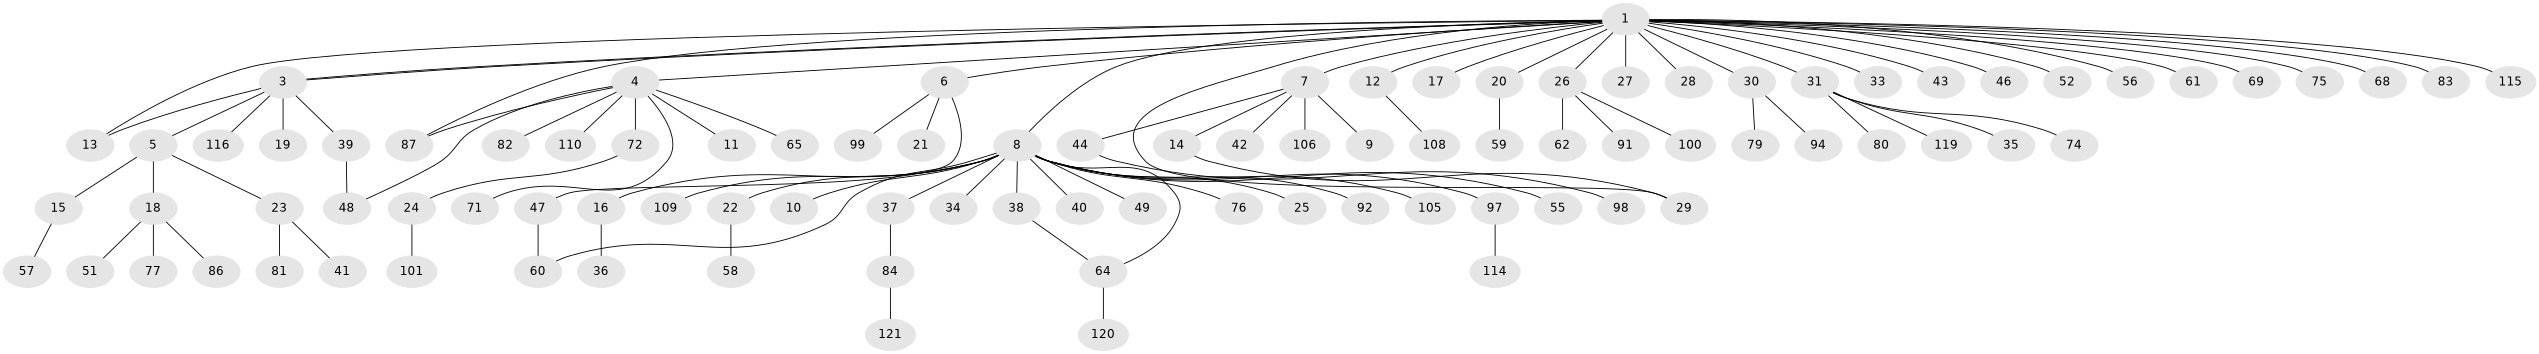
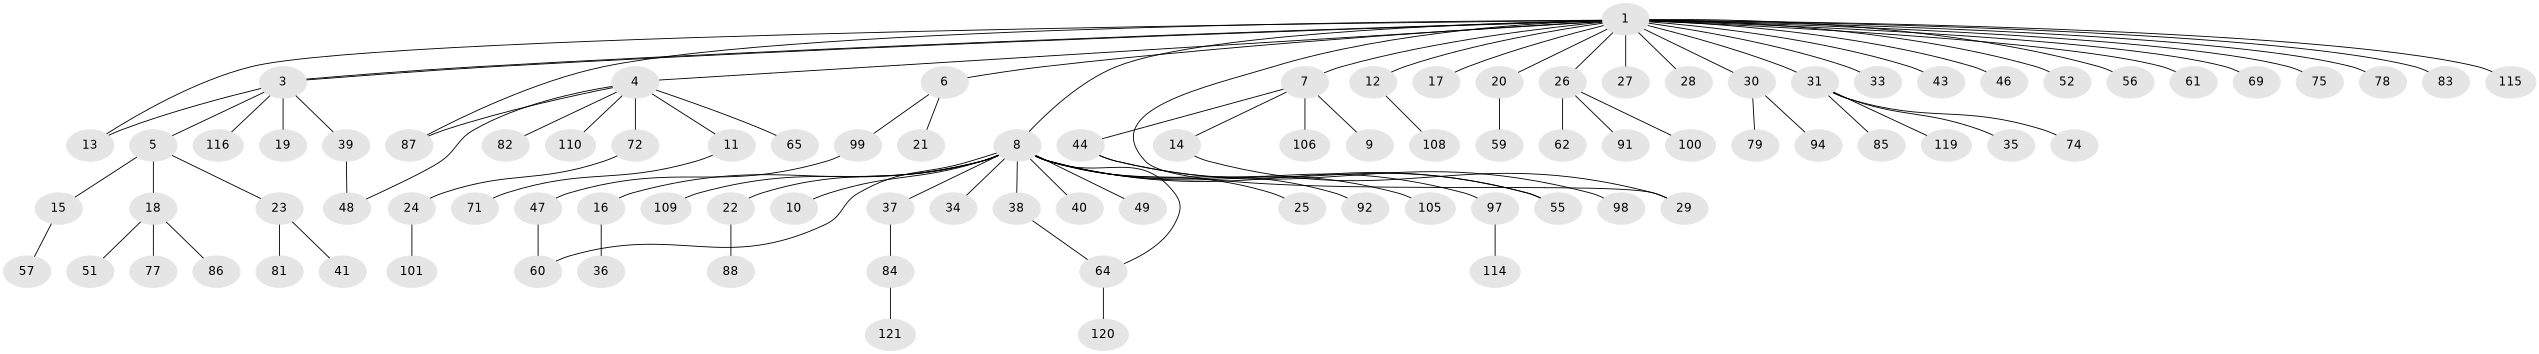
(2383, 82) -> (2383, 82)
(1240, 145) -> none
(1882, 145) -> (1882, 145)
none -> (1320, 176)
(644, 180) -> (603, 176)
(695, 186) -> (676, 177)
(1239, 209) -> none
(731, 272) -> (731, 272)
